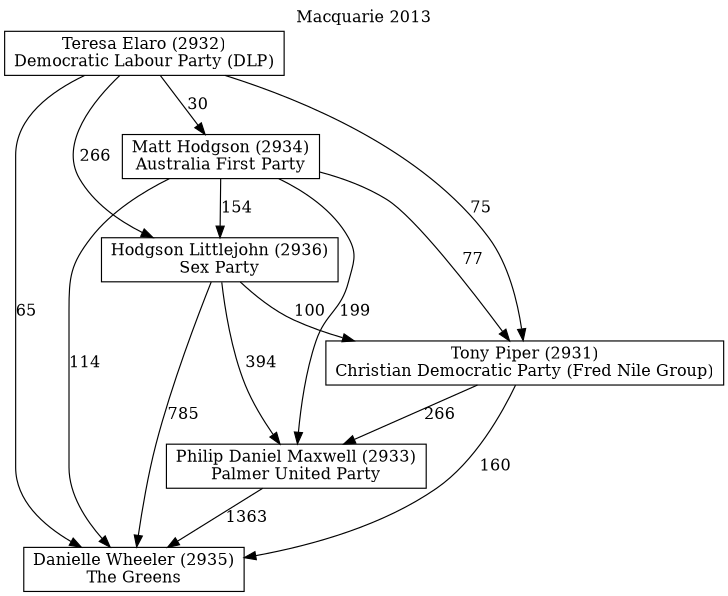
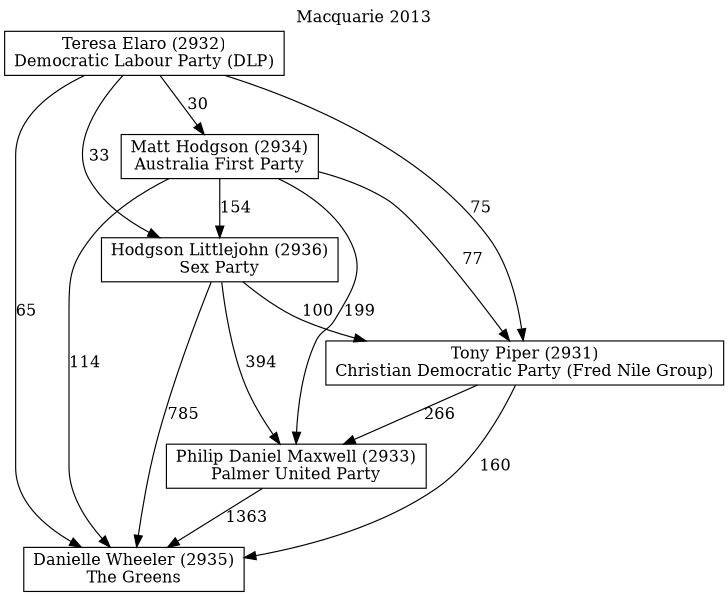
(96, 157) -> (100, 157)
